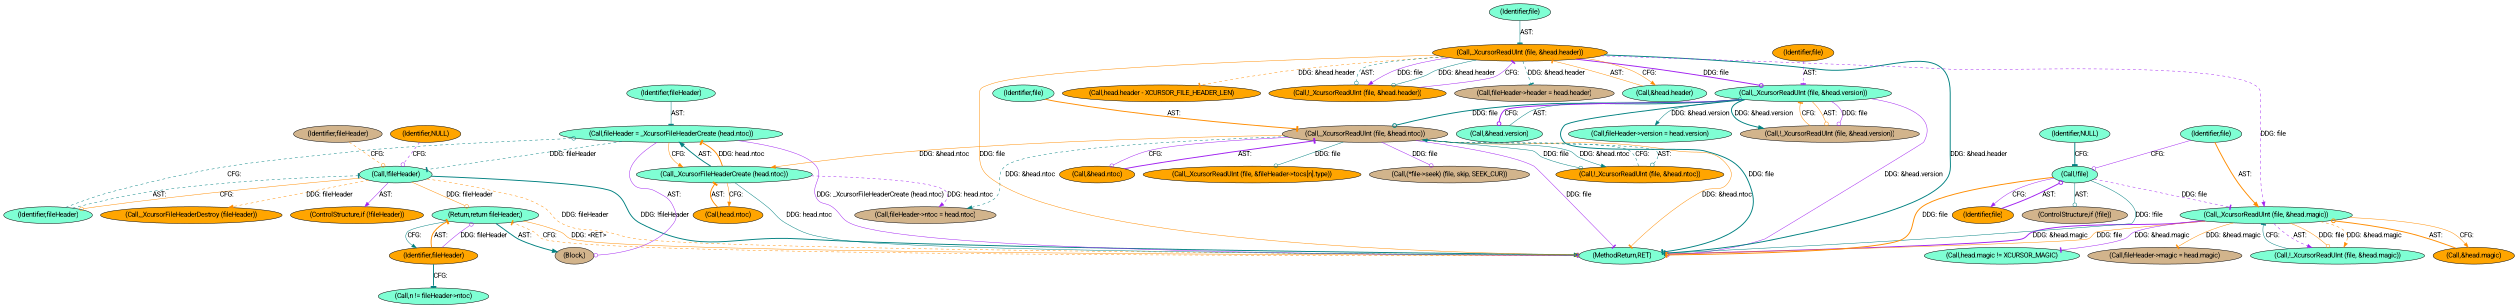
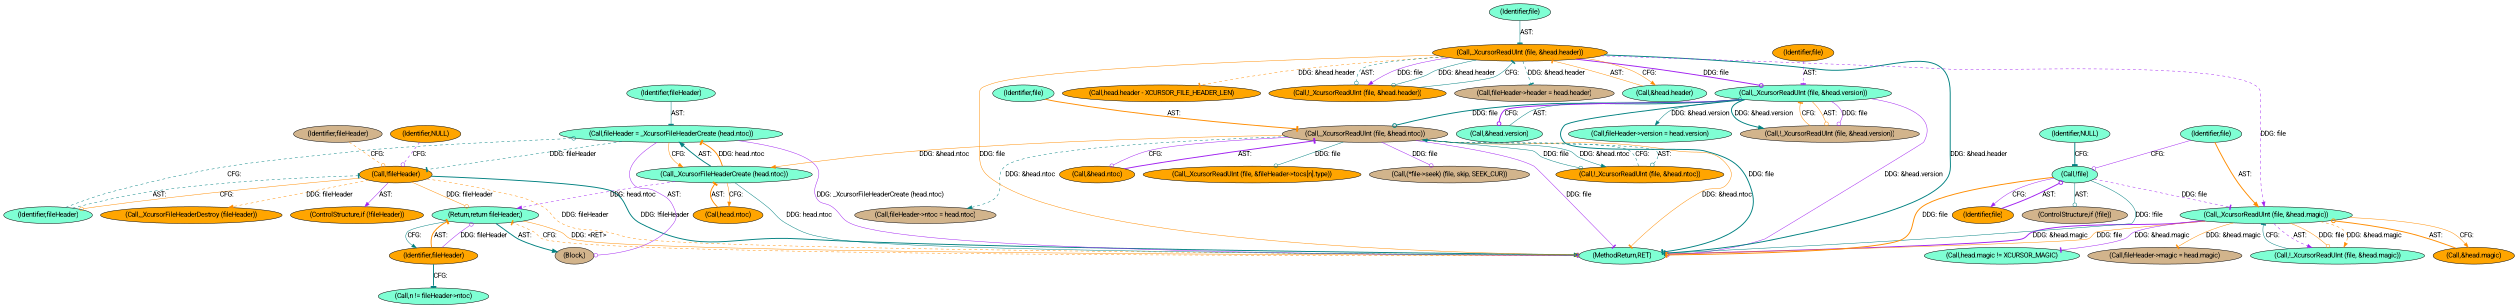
(1468, 82) -> (1468, 82)
(396, 175) -> (396, 175)
(887, 180) -> (598, 193)
